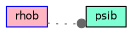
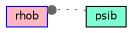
(62, 24) -> (71, 9)
